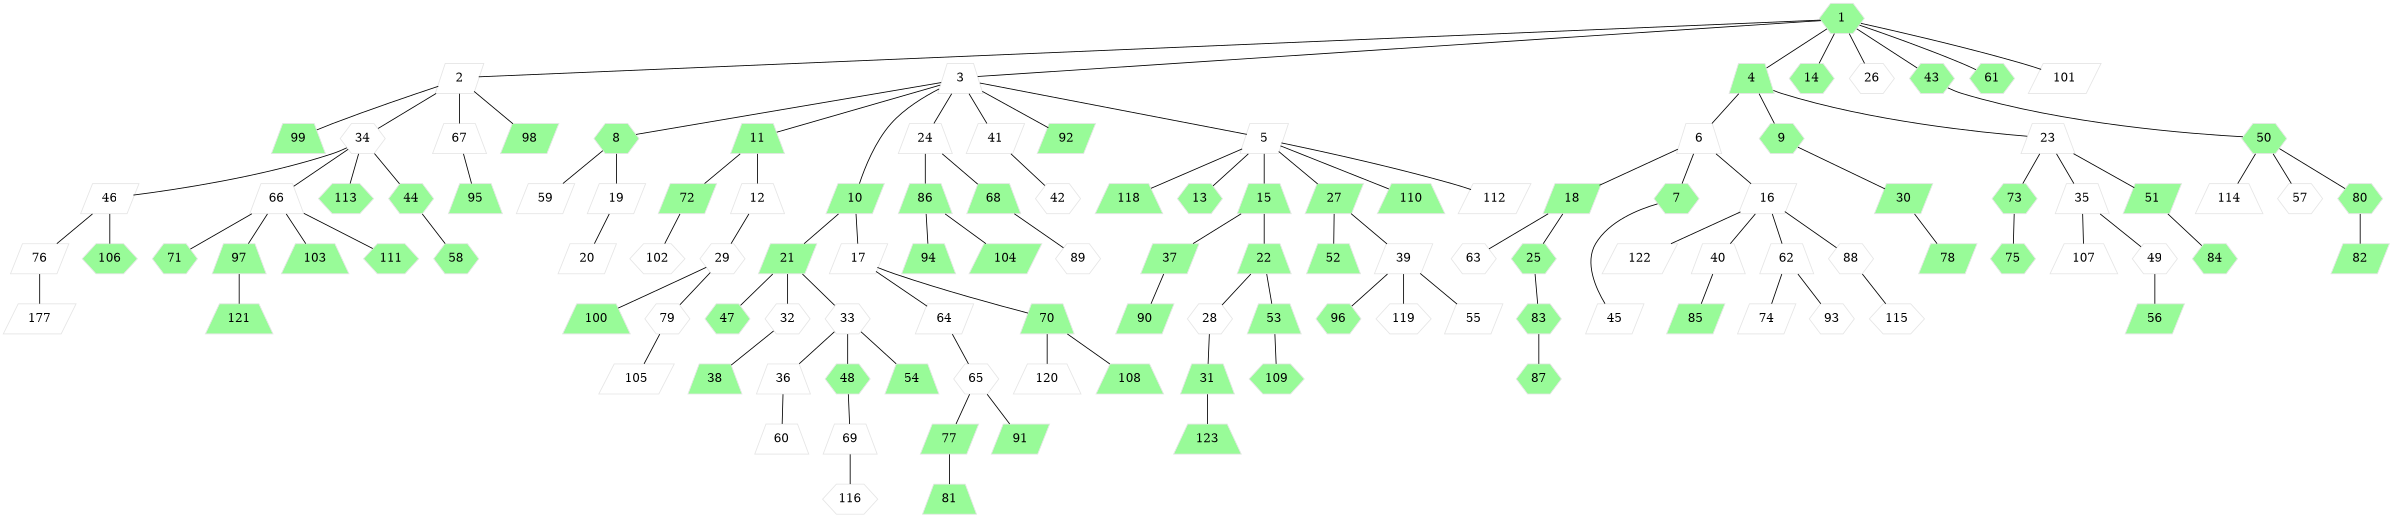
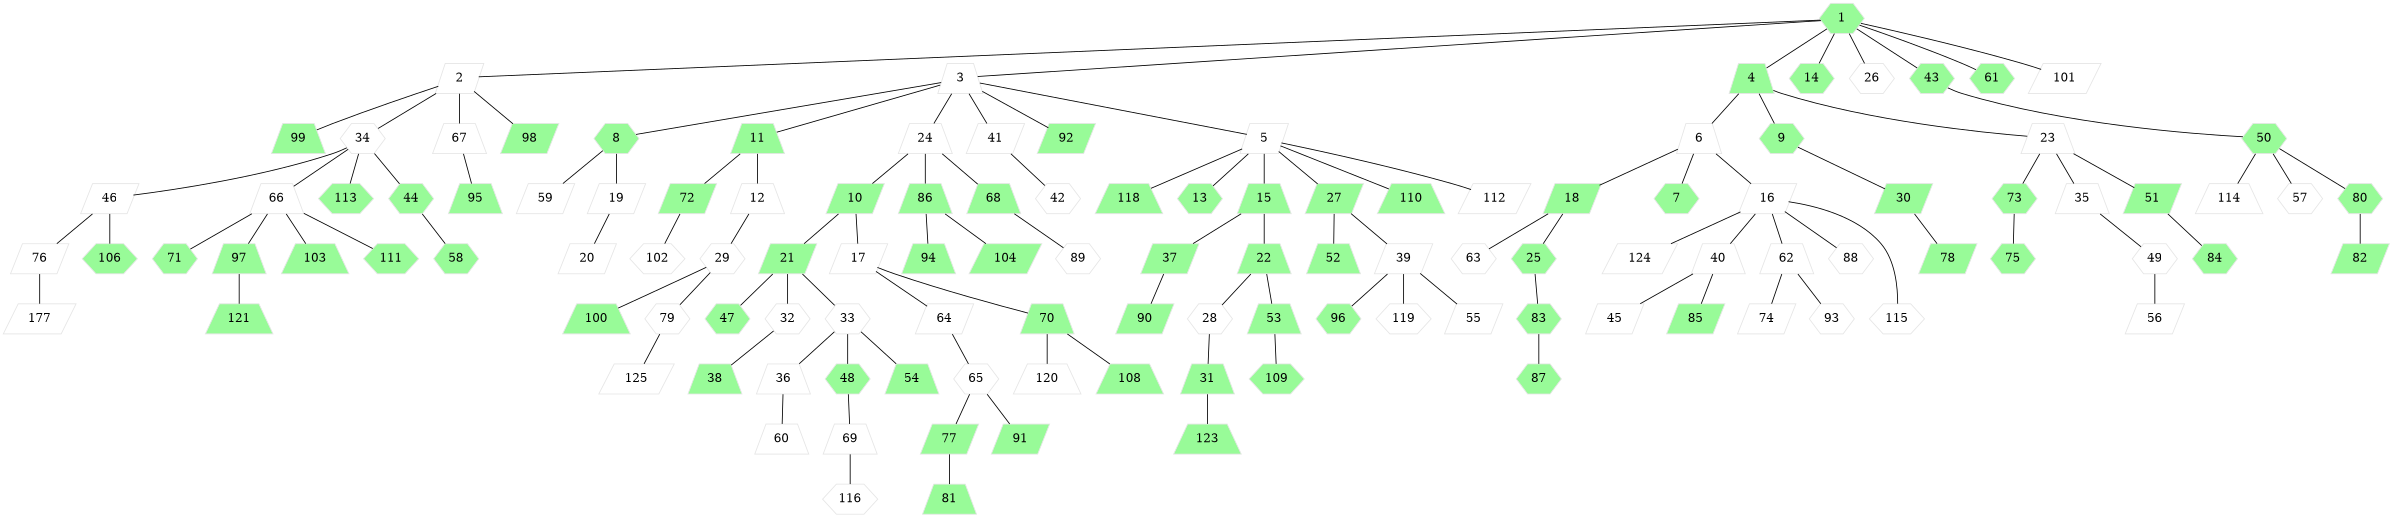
(888, 127) -> (890, 169)
(1599, 239) -> (1667, 289)
(1640, 259) -> (1640, 259)
(2084, 259) -> none
(1874, 289) -> (1866, 230)
(2155, 319) -> (2155, 319)
(637, 379) -> (637, 379)
